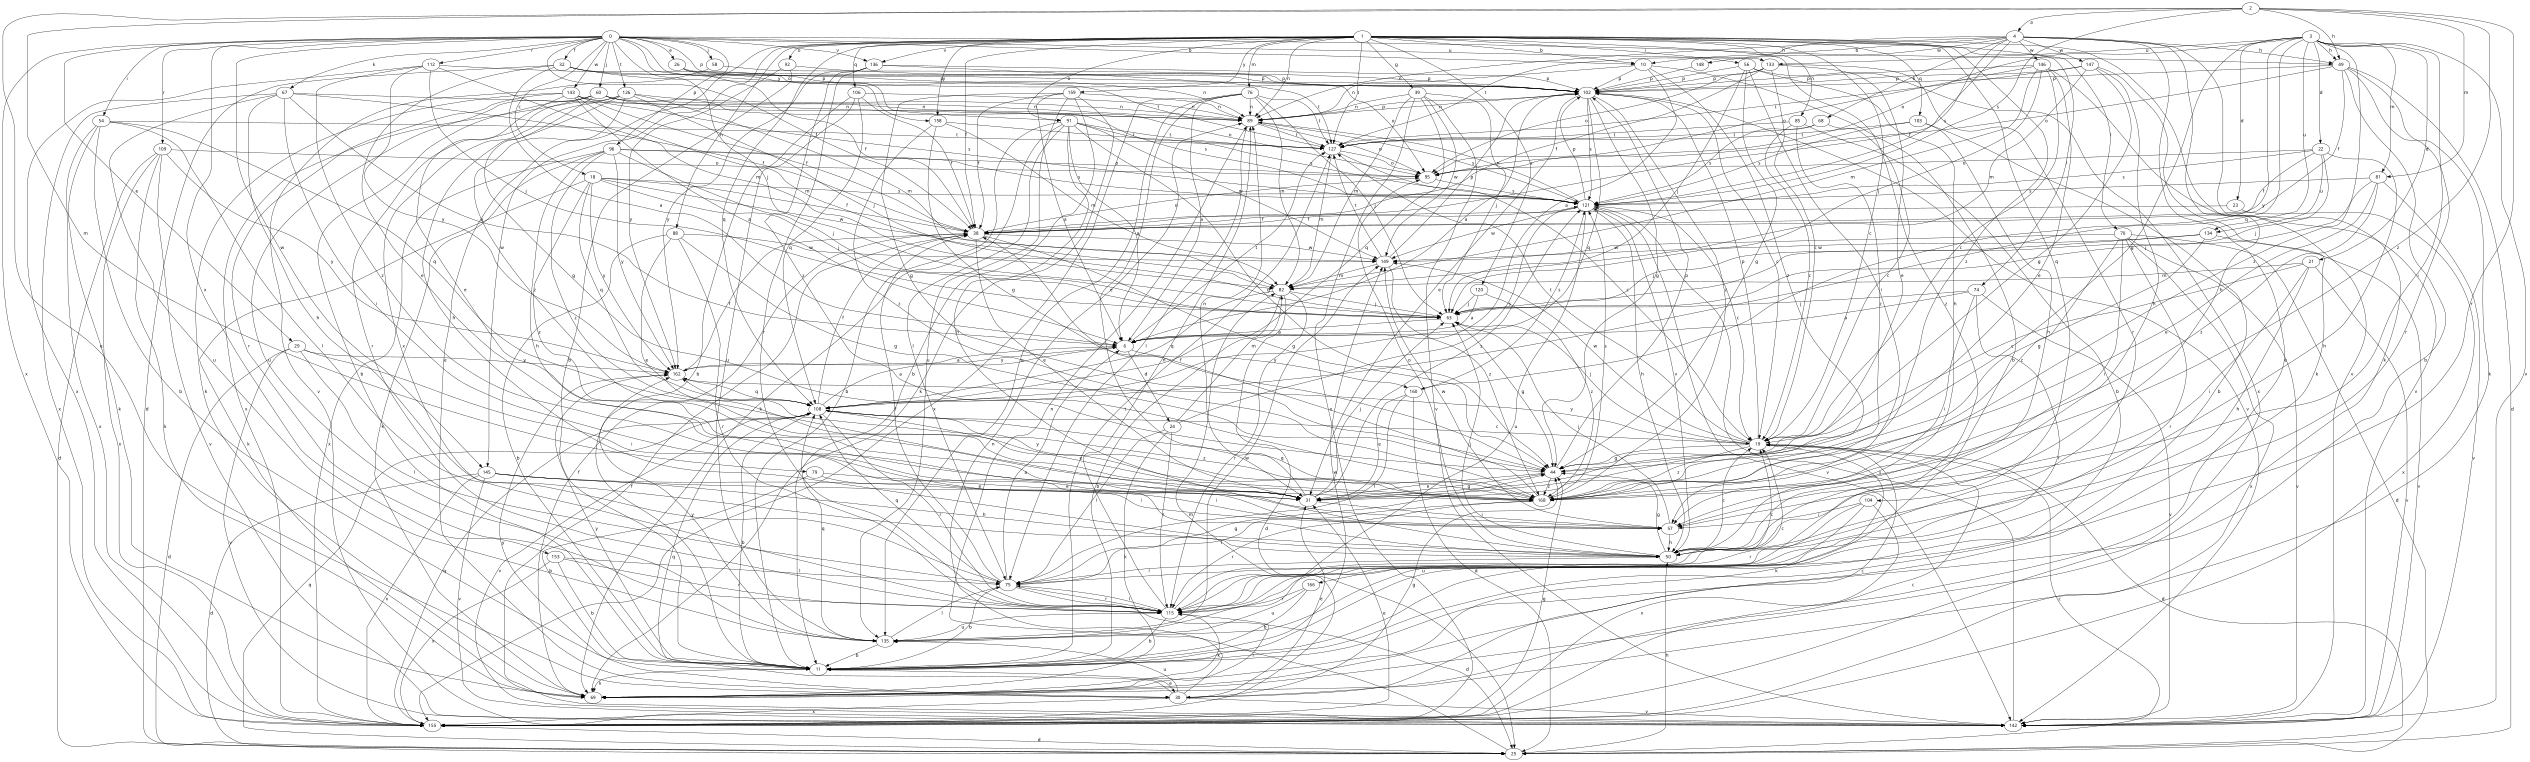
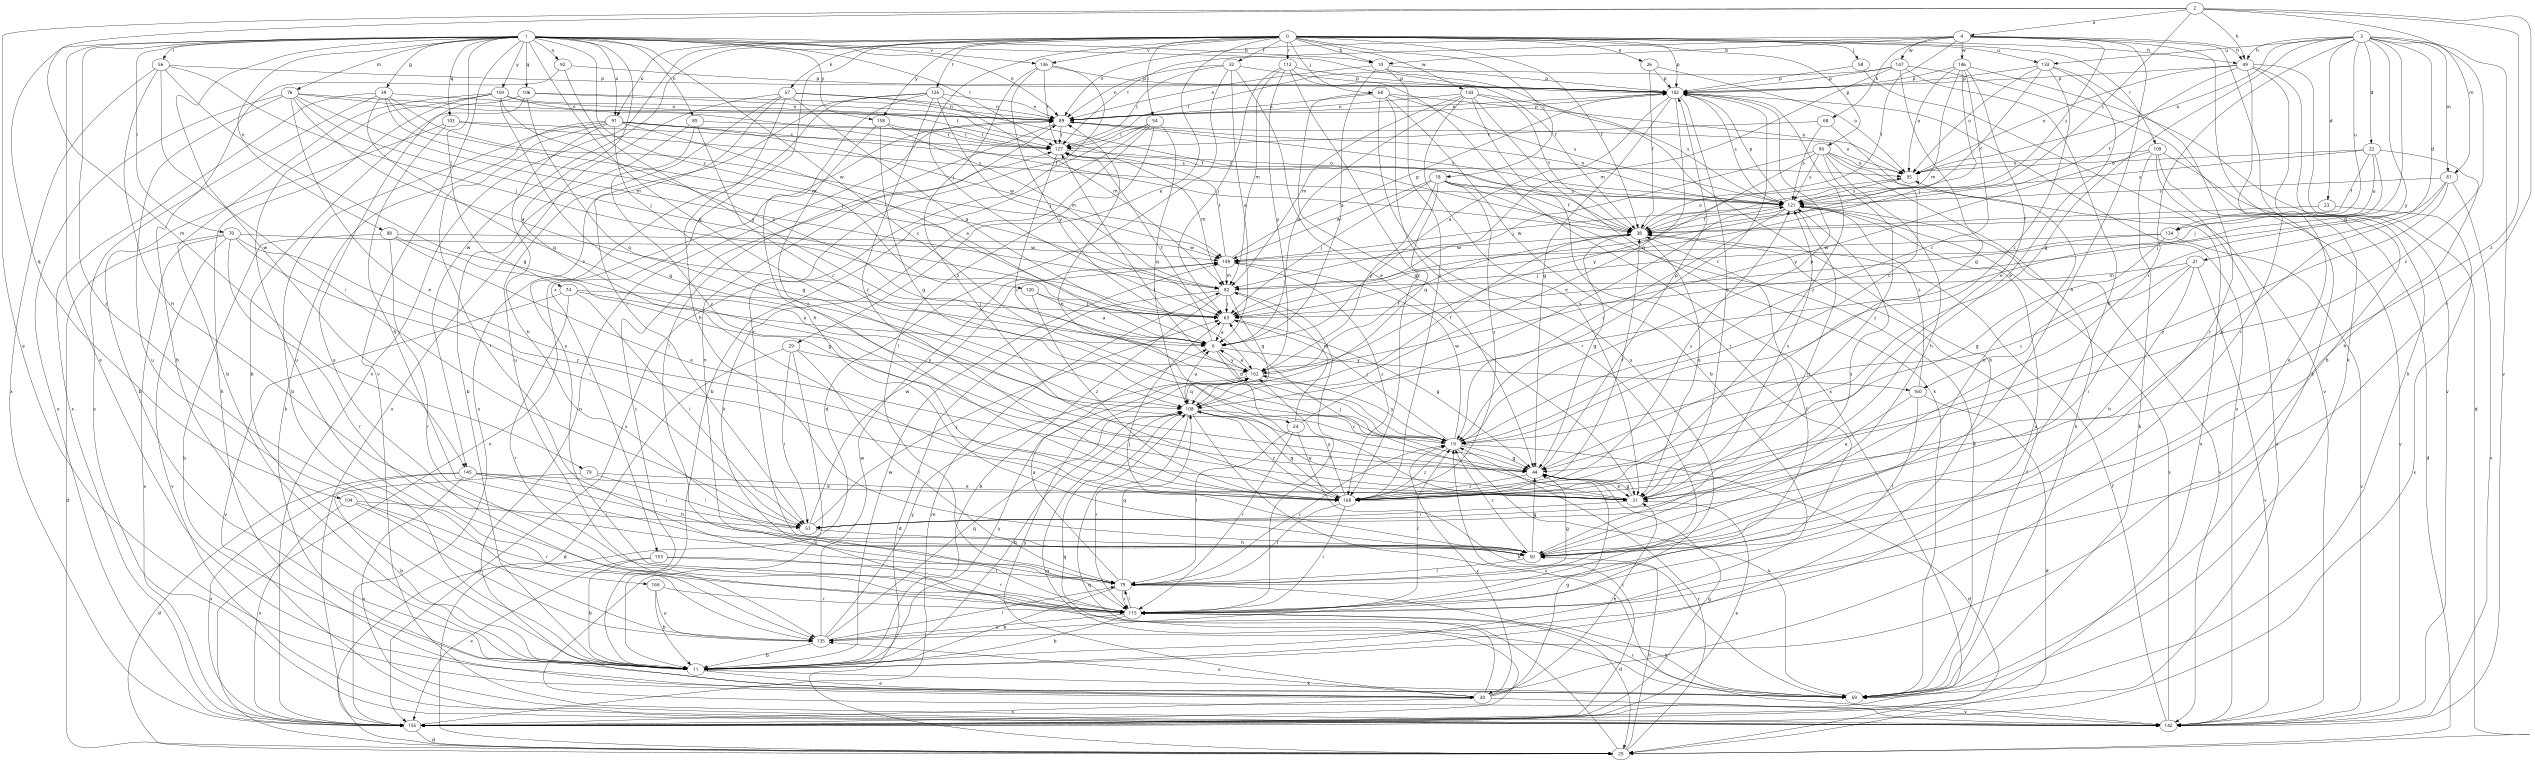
(1700, 65) -> none
(1676, 374) -> (1851, 374)
